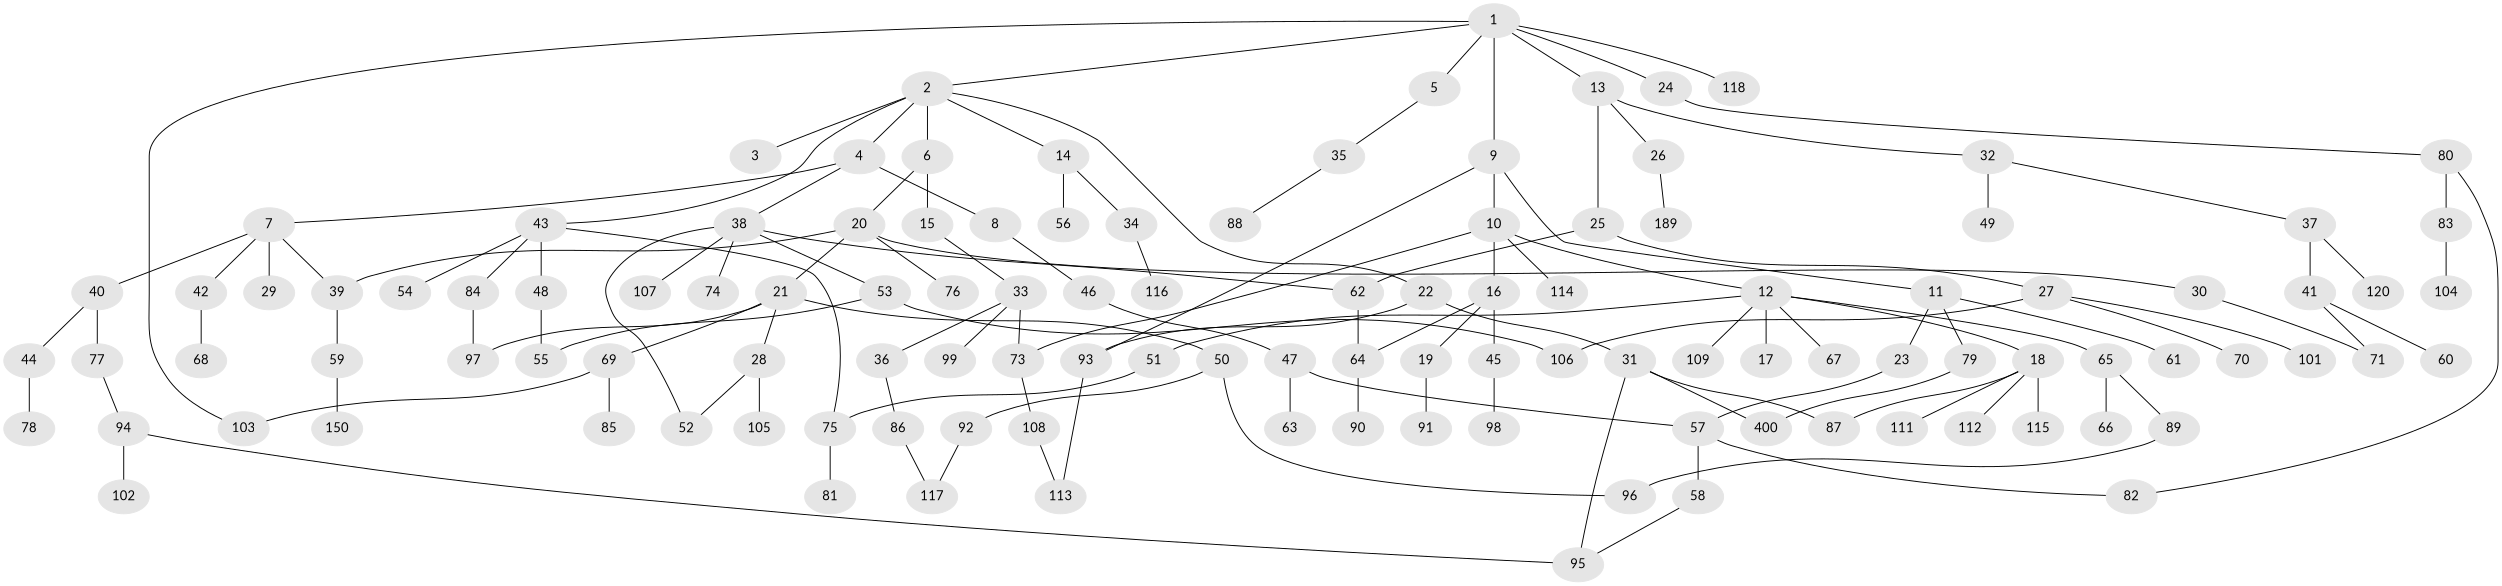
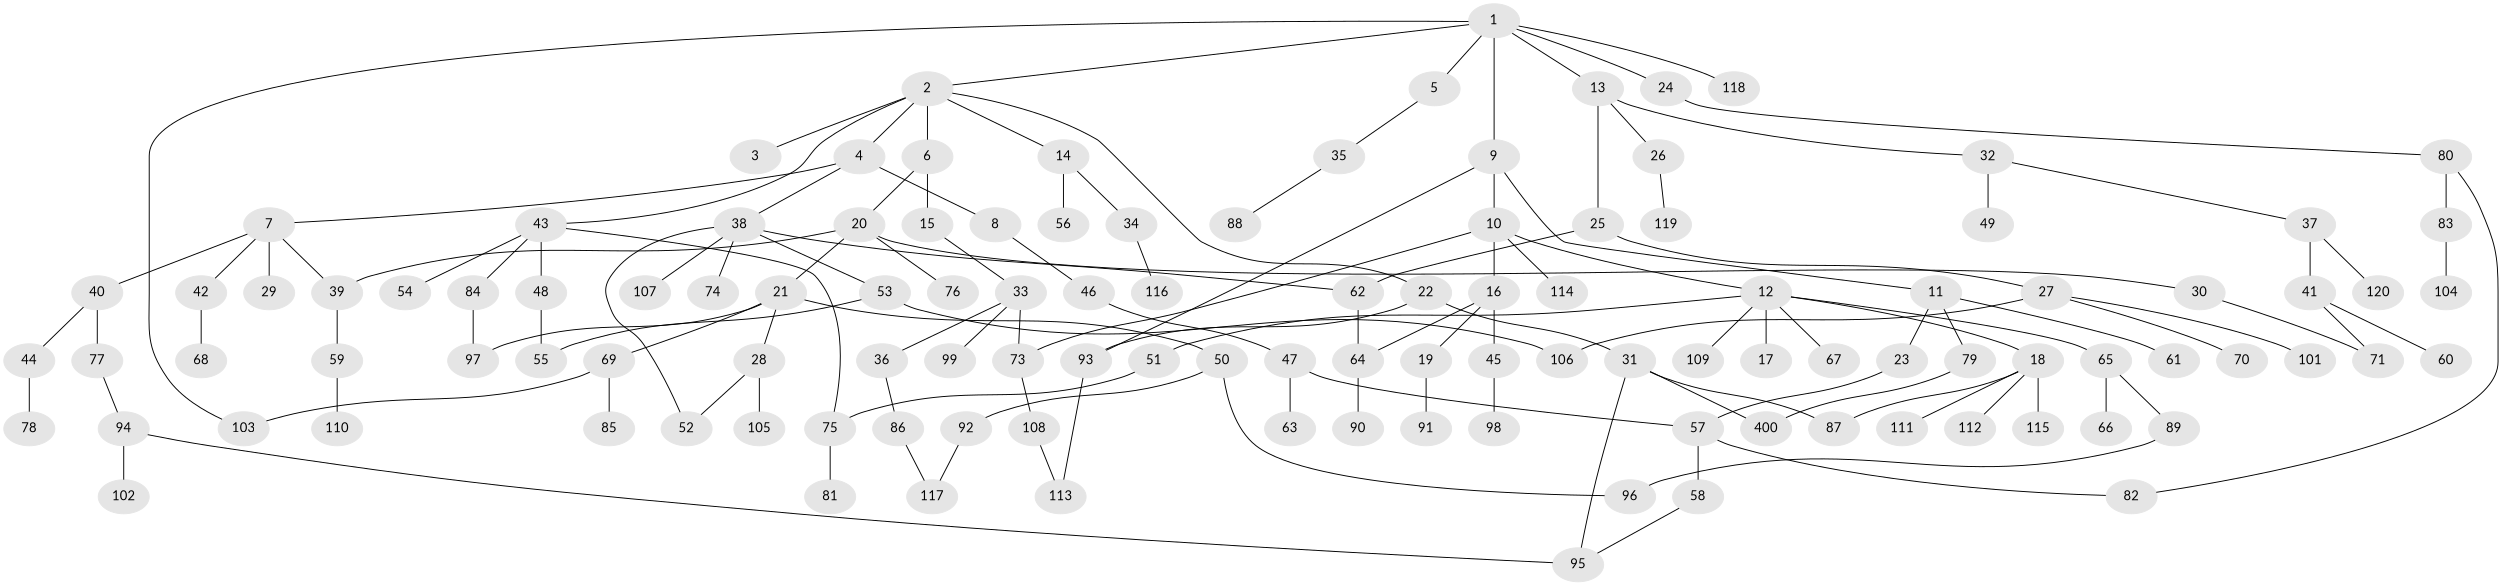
(1666, 225) -> (1666, 225)
(337, 429) -> (337, 429)
